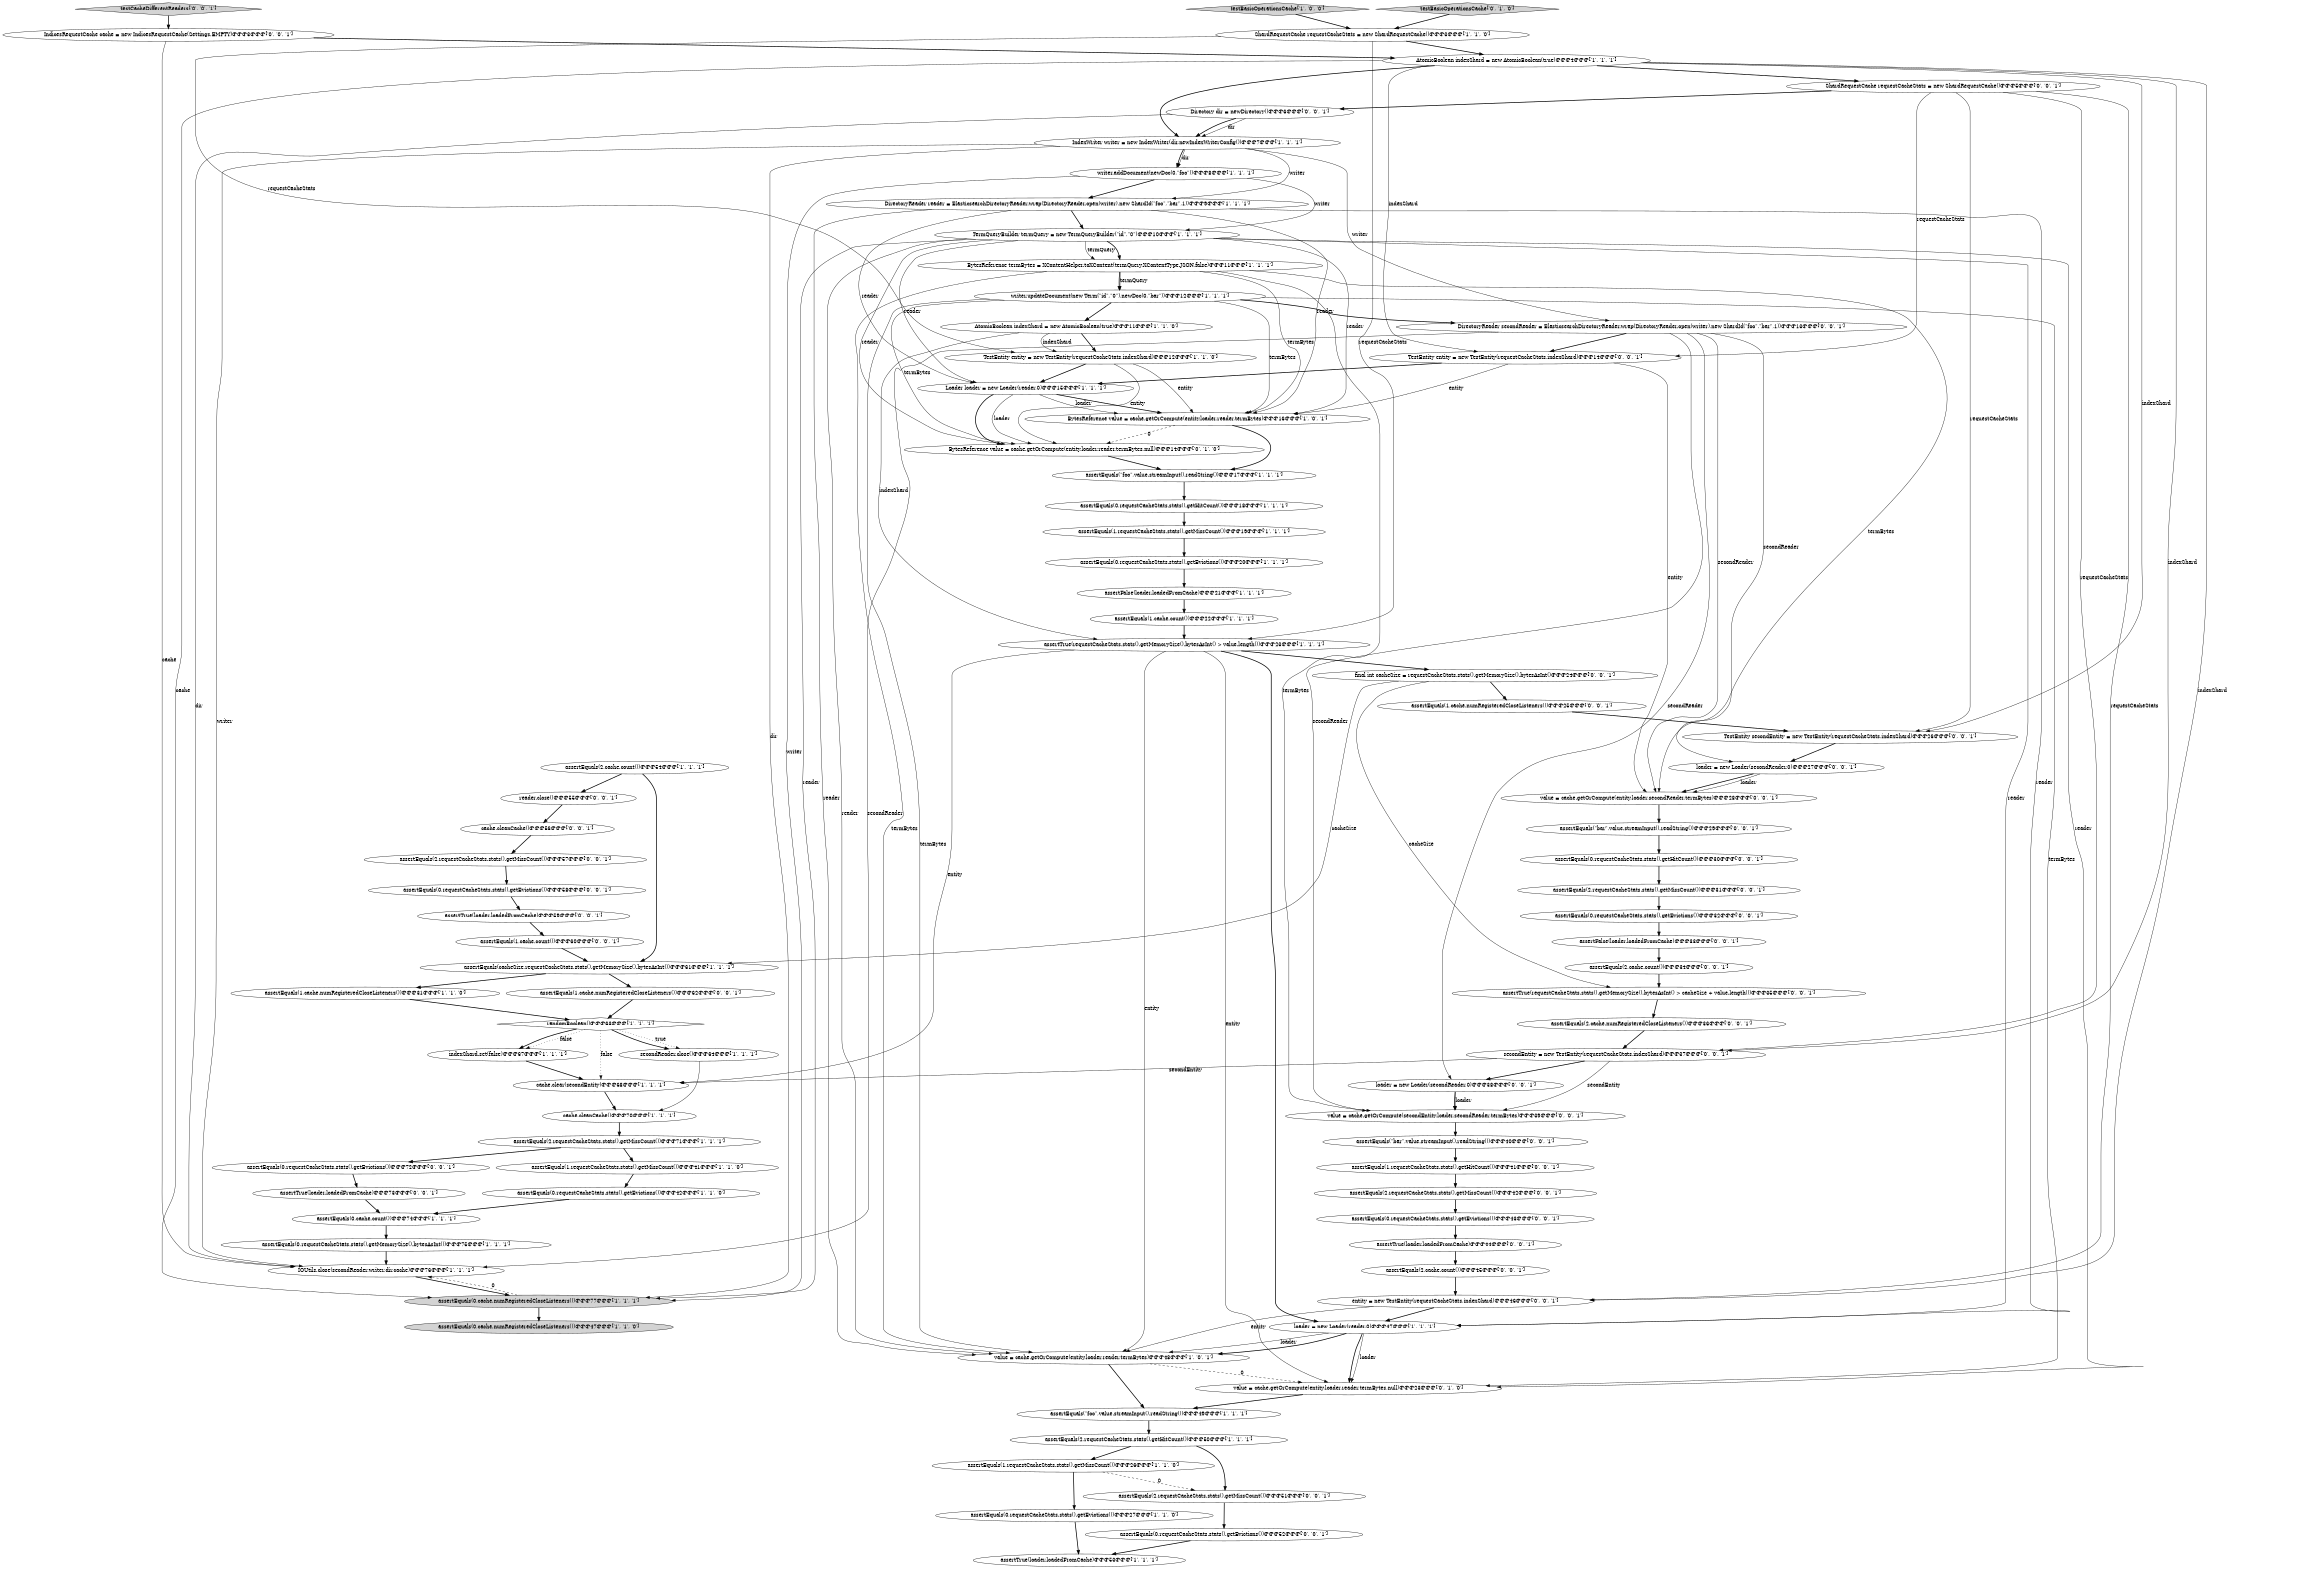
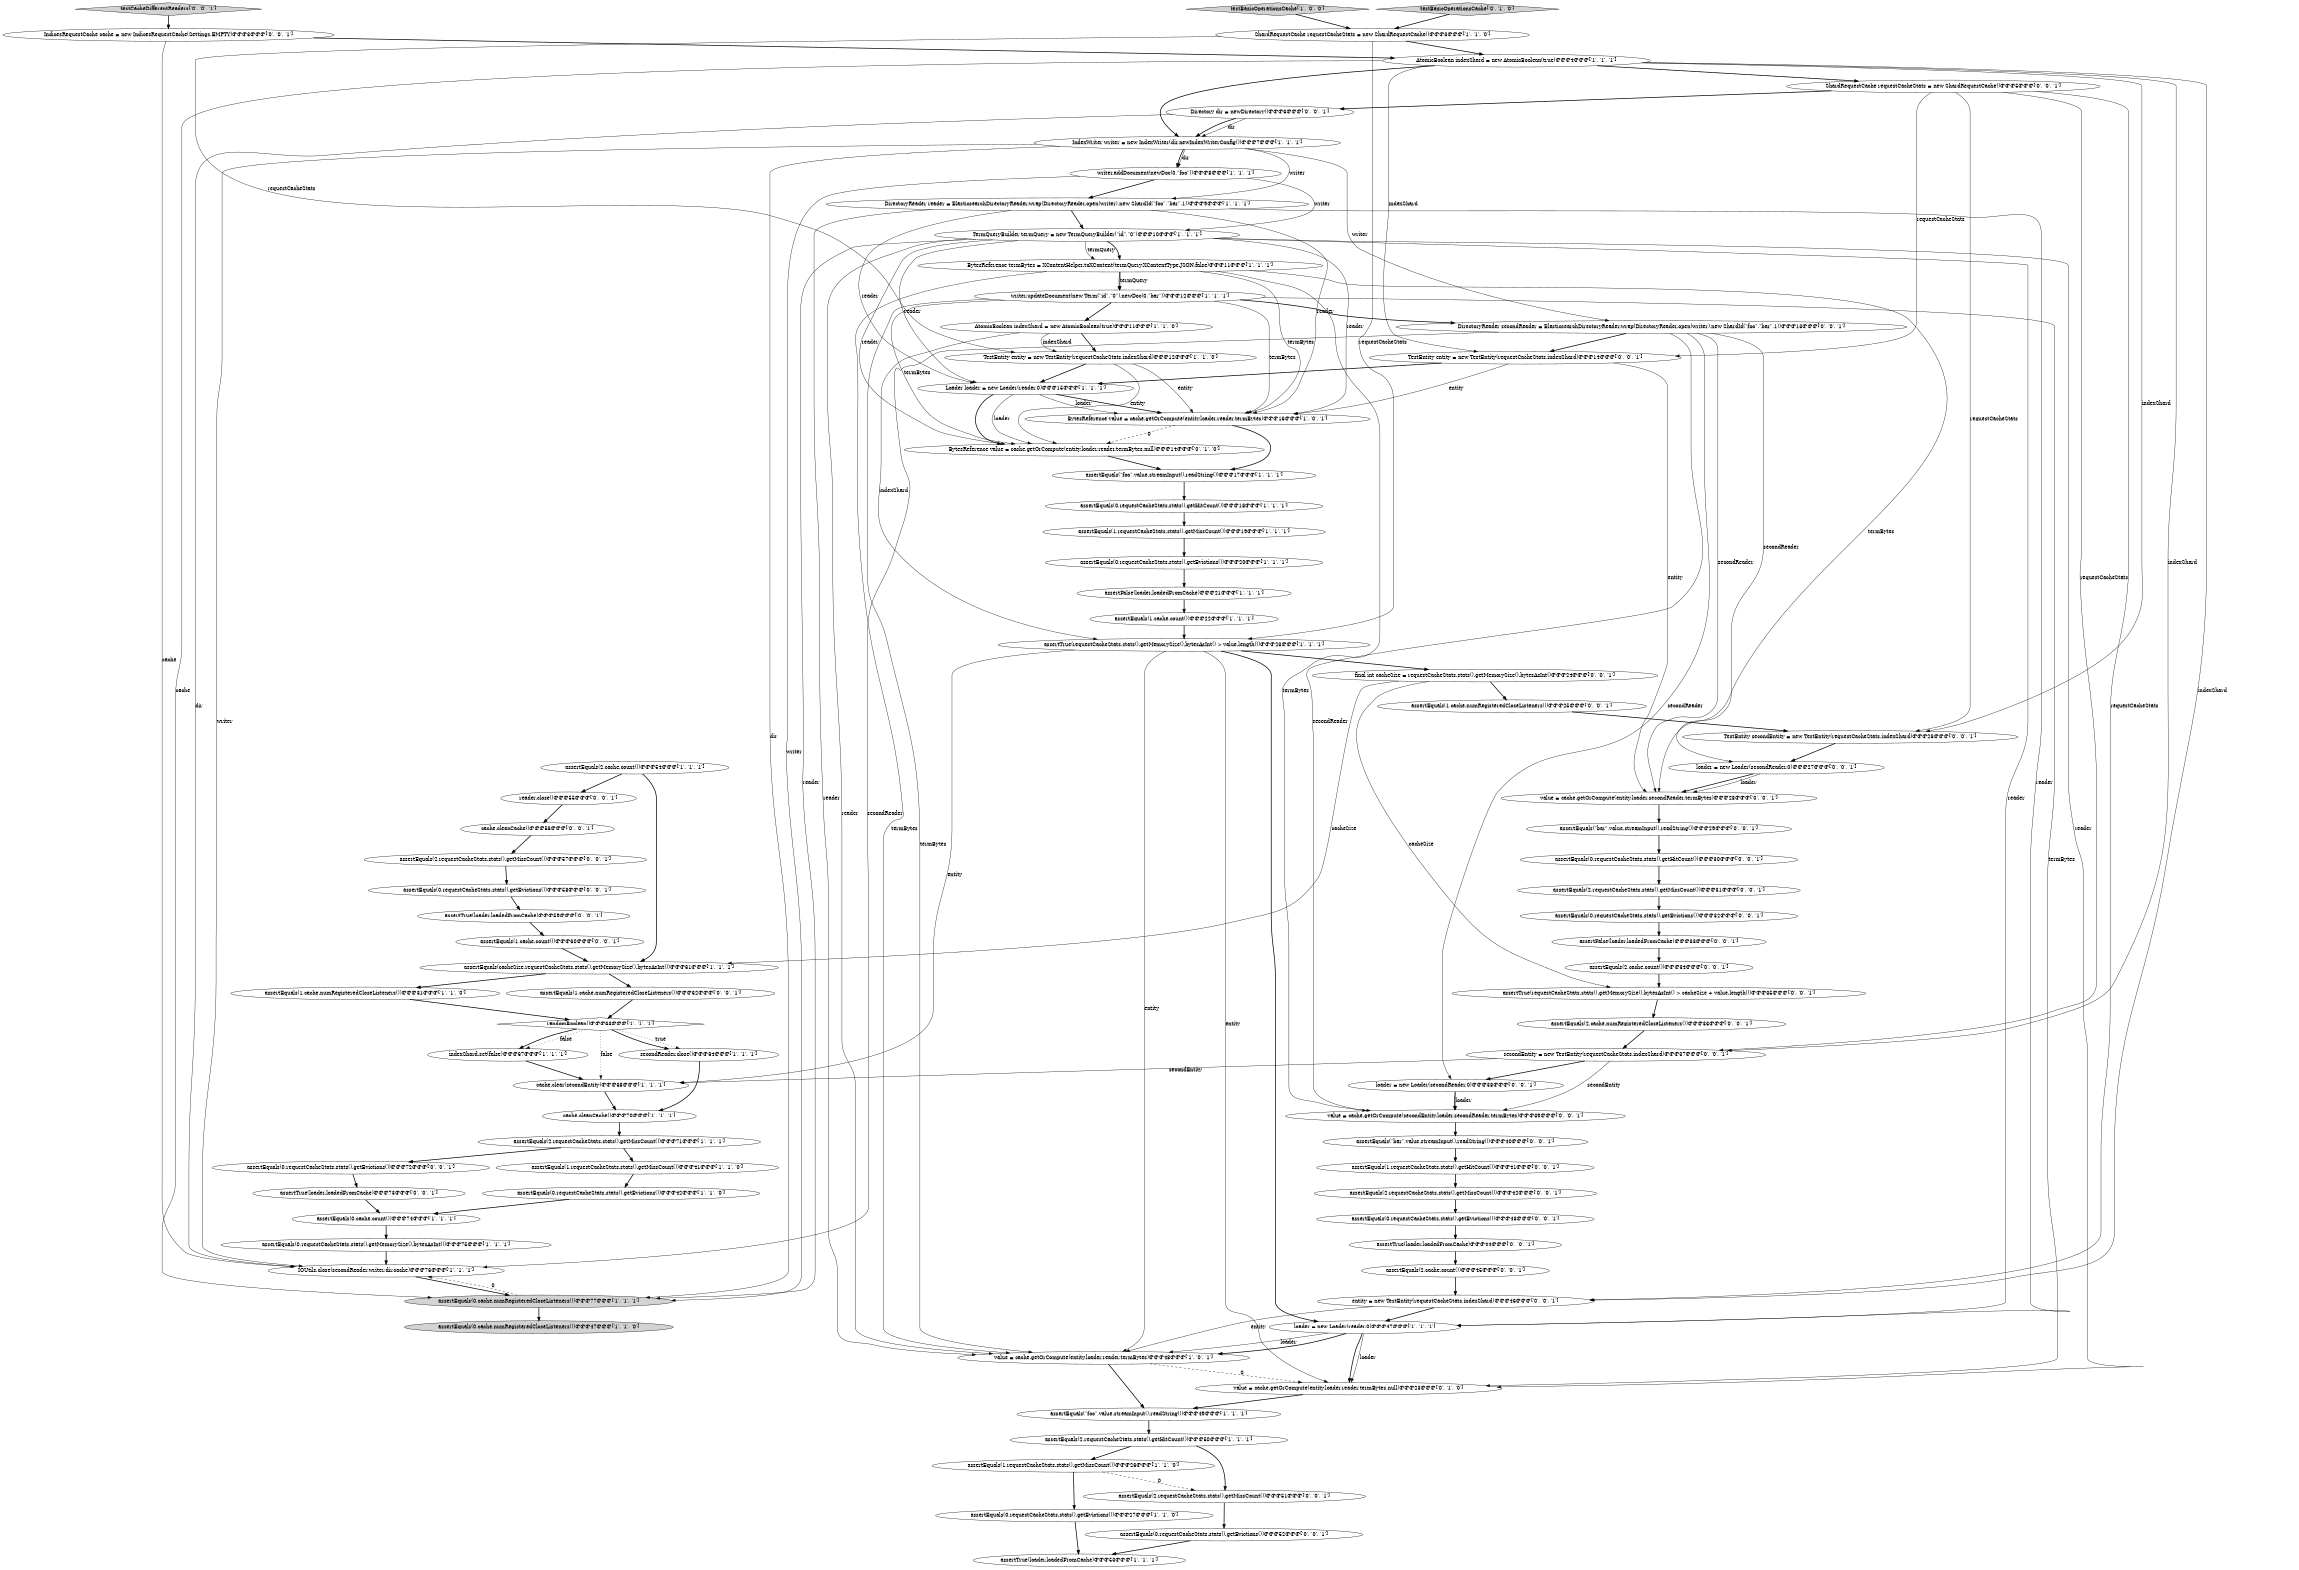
(691, 1093) -> (691, 1093)
